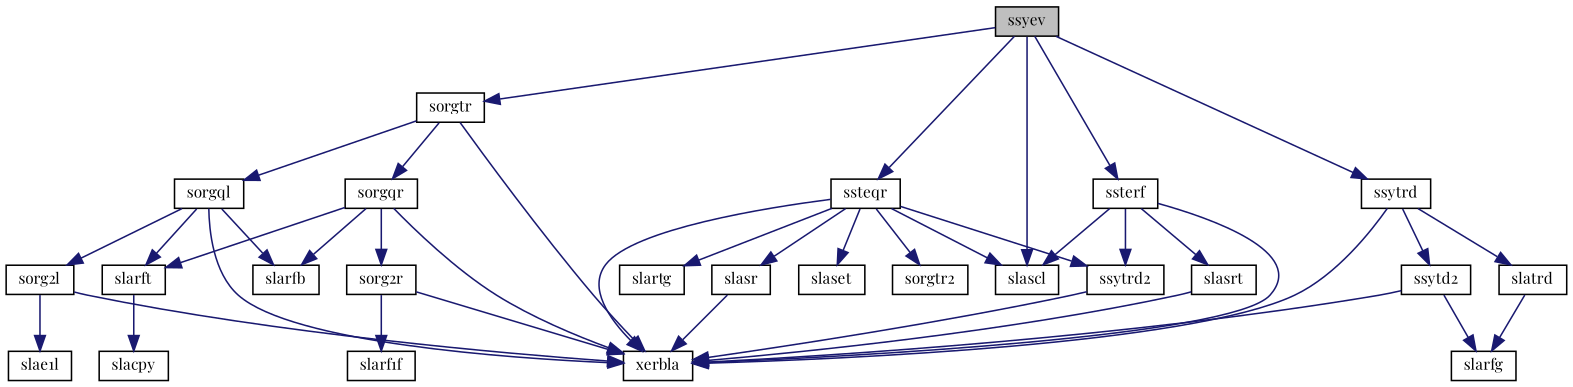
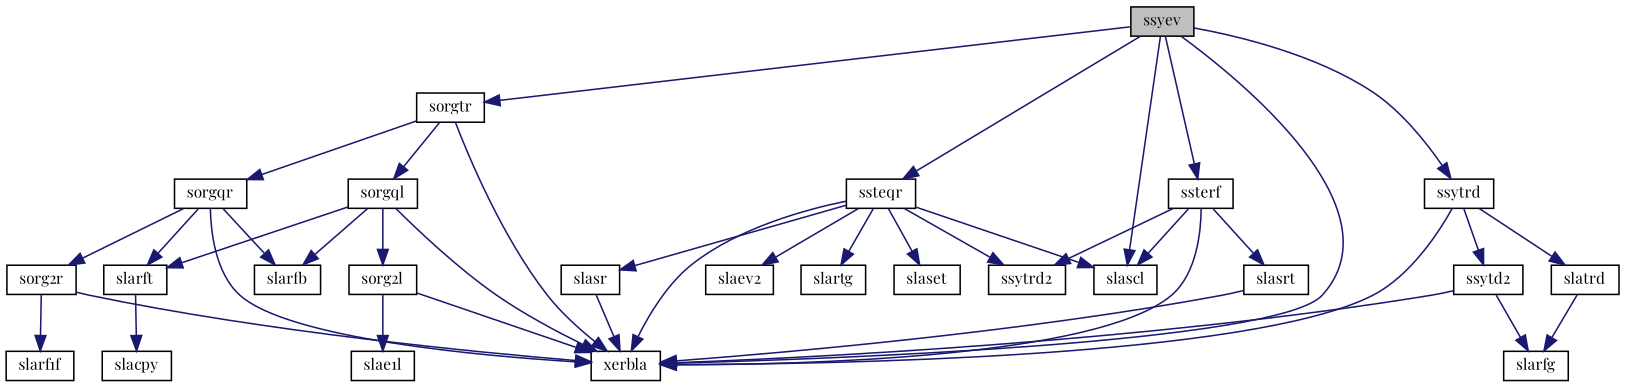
(930, 280) -> (740, 280)
(898, 328) -> (1308, 302)
